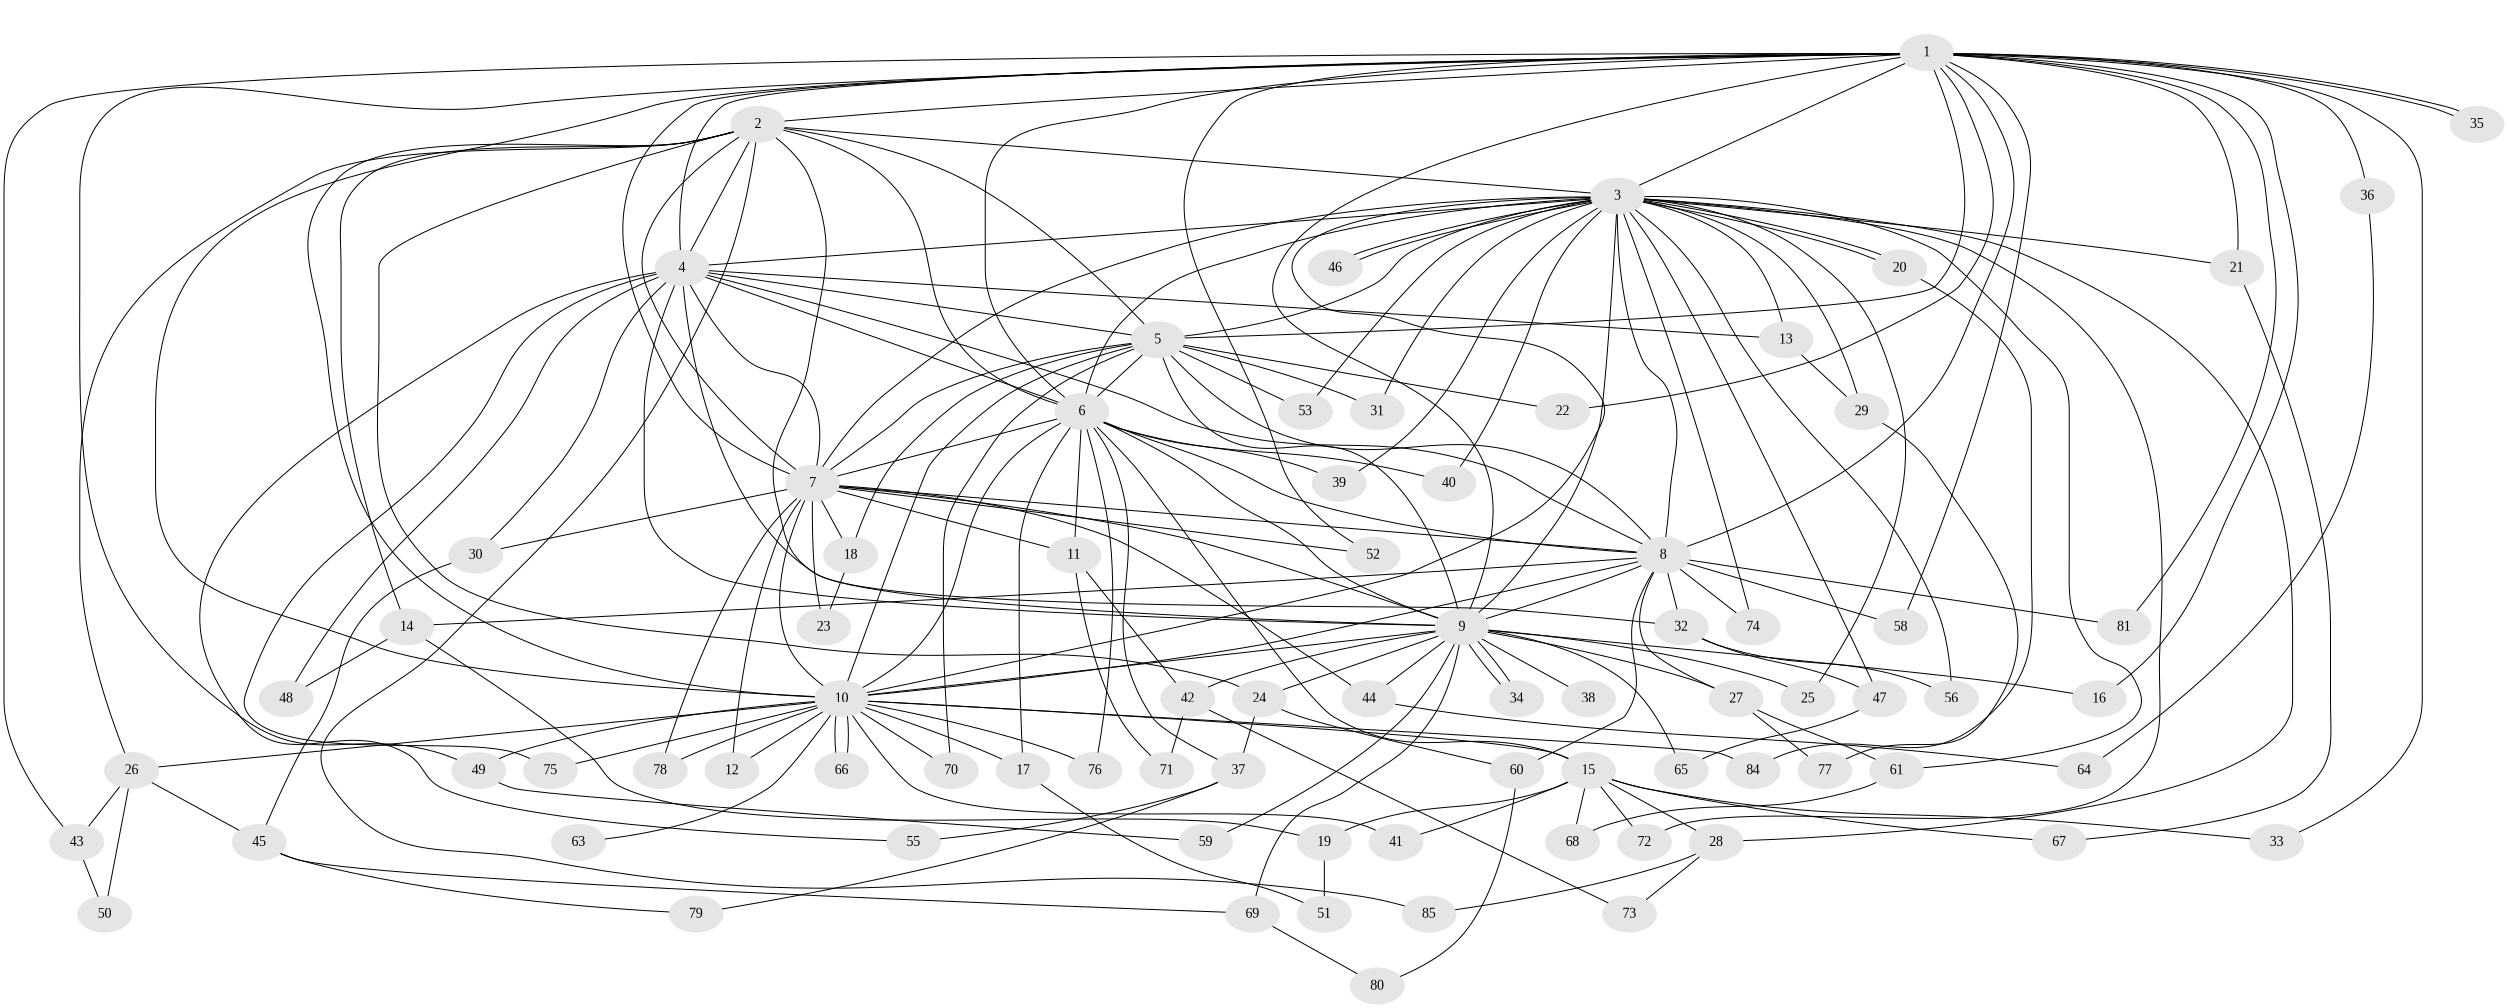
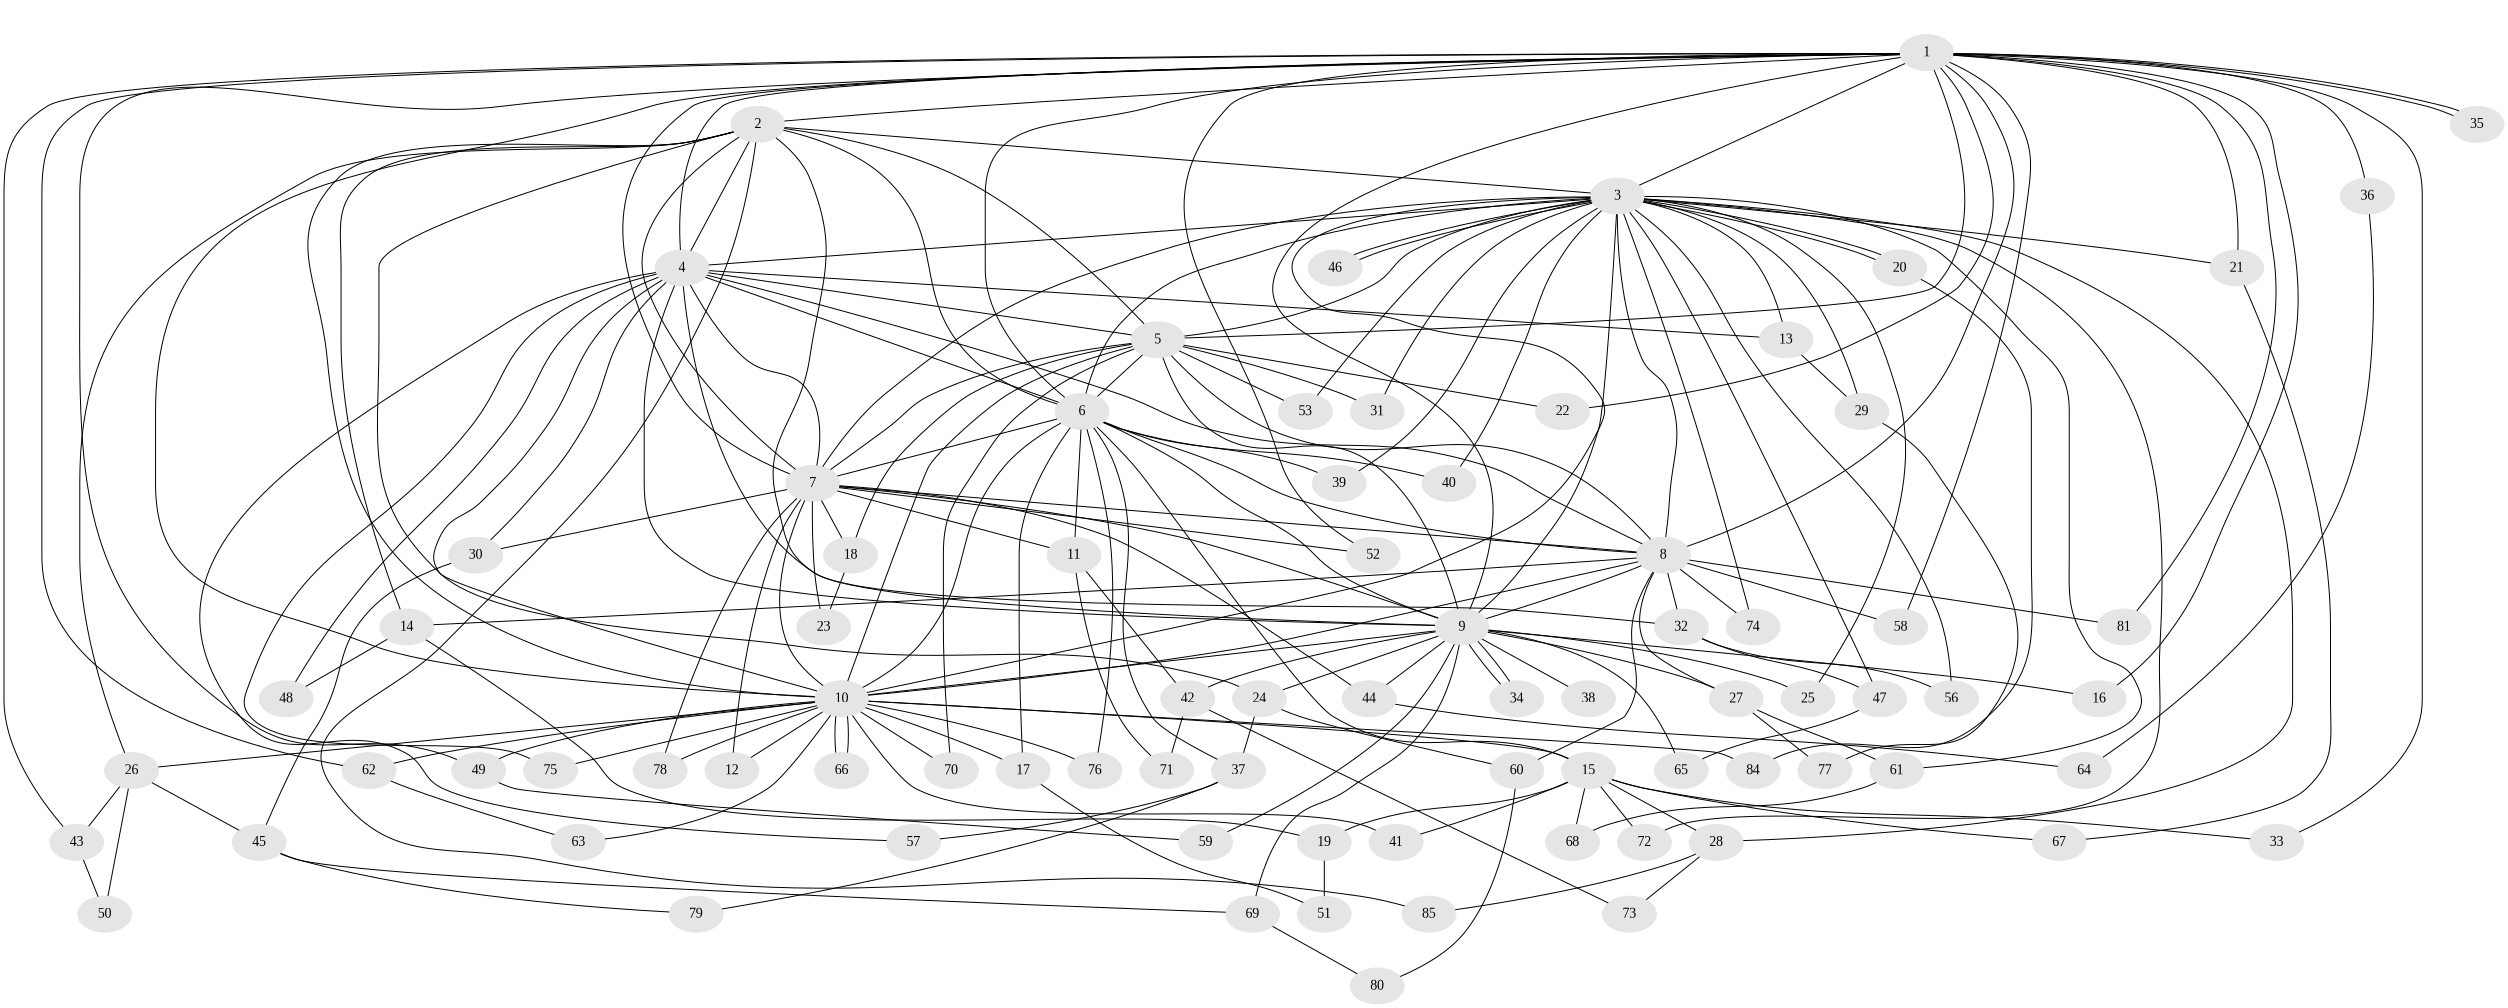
none -> (438, 542)
none -> (369, 771)
(913, 842) -> (913, 842)
